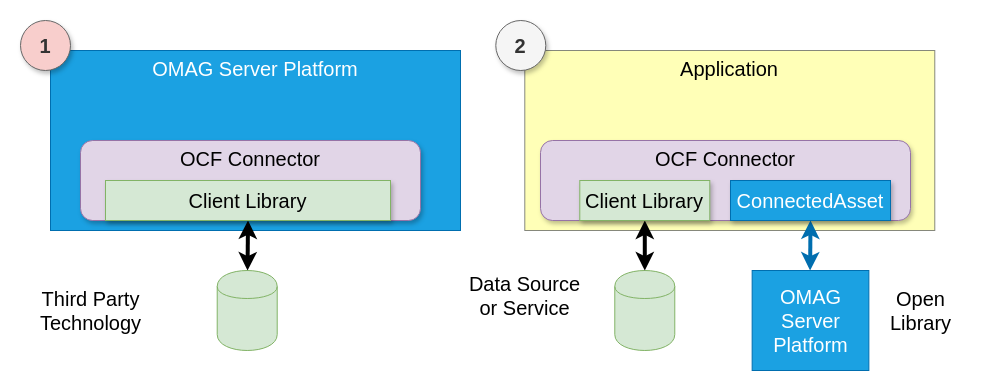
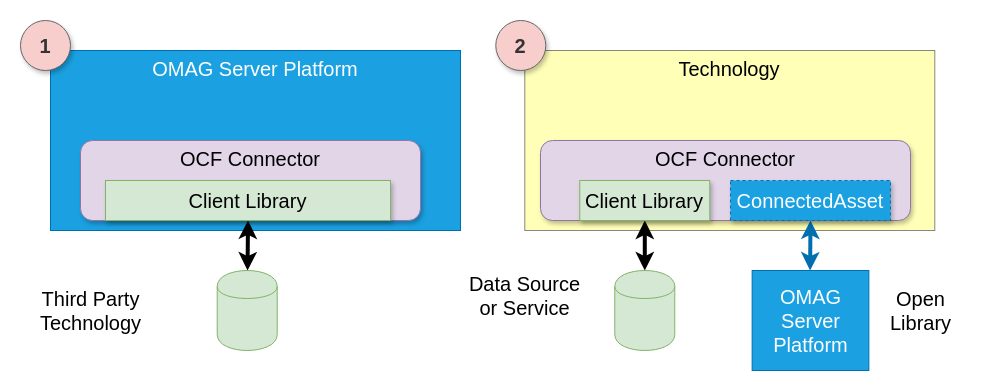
(521, 46) -> (521, 46)
(730, 70) -> (730, 70)
(811, 201) -> (811, 201)
